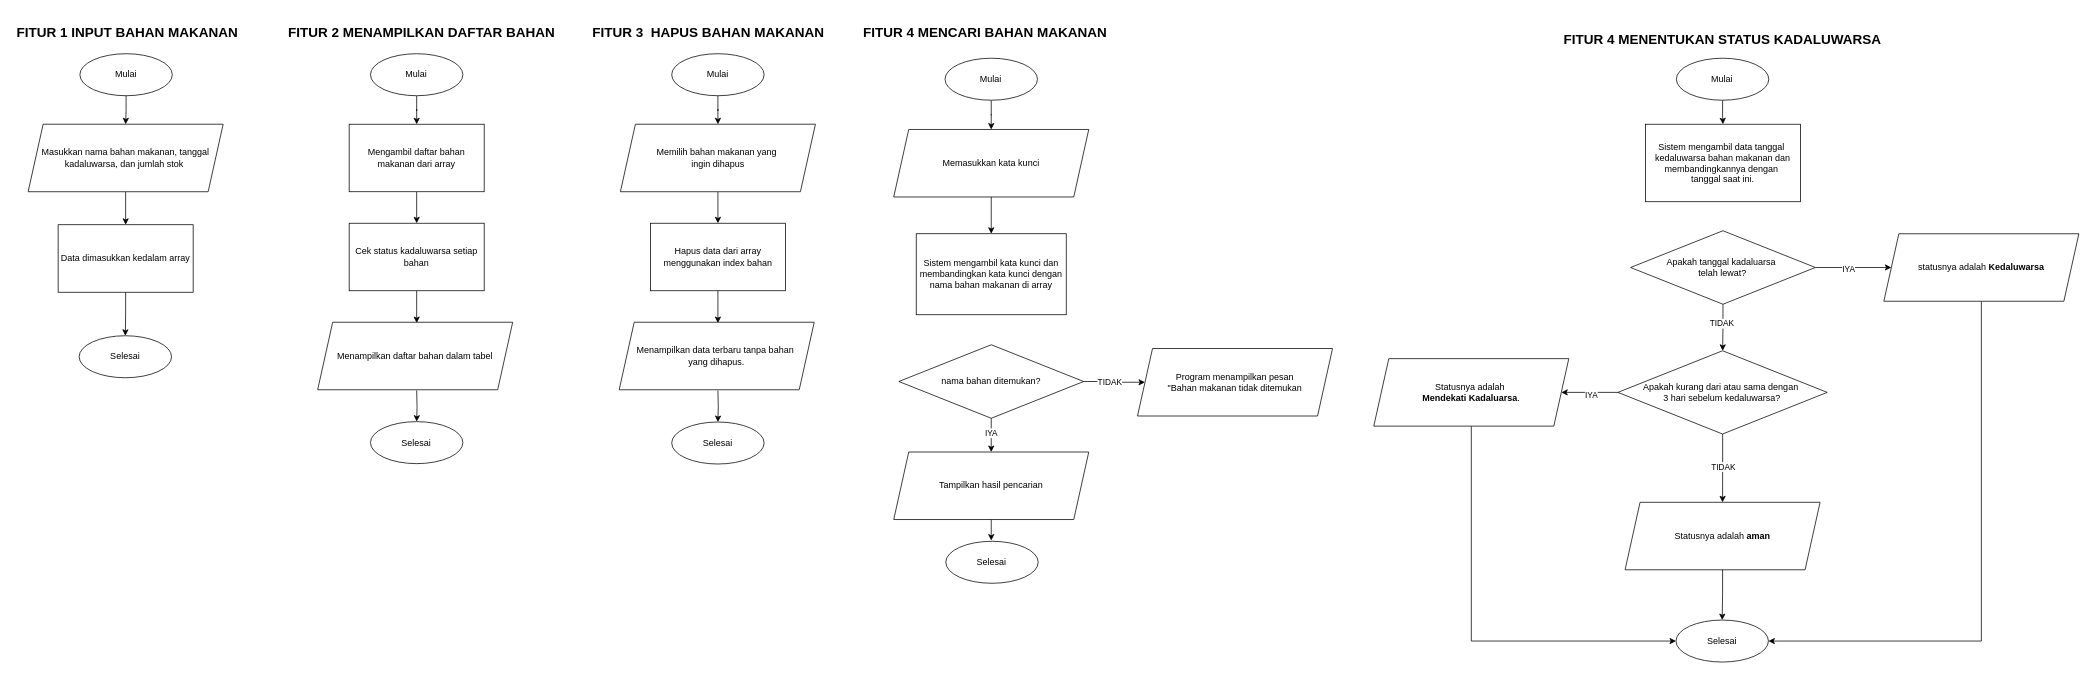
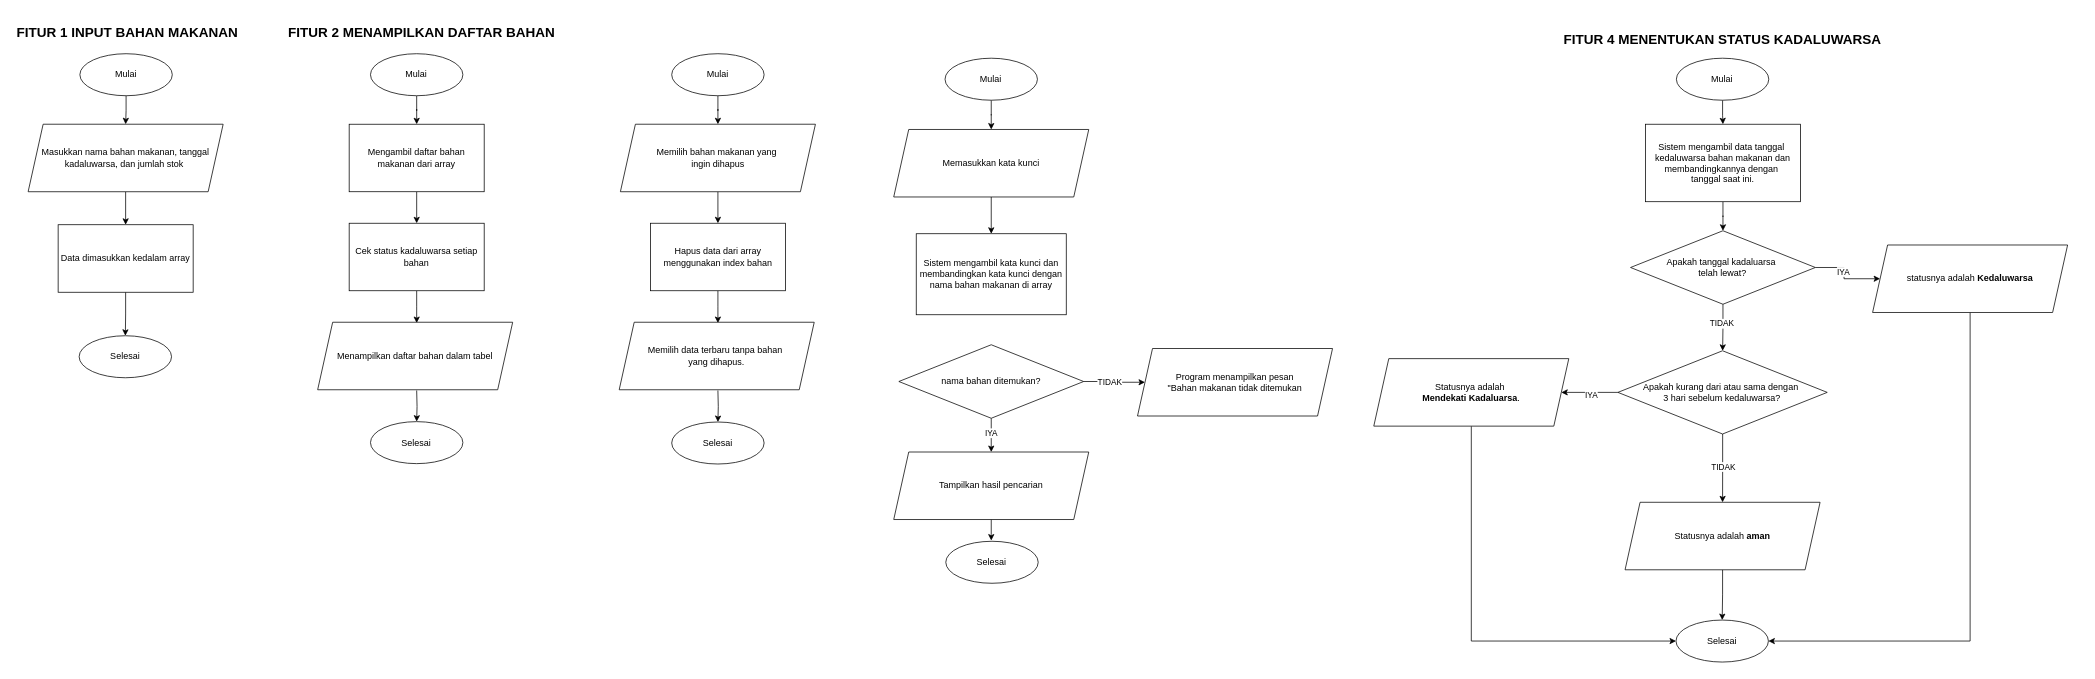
(708, 33) -> none
(985, 33) -> none
none -> (1723, 218)
(1981, 267) -> (1970, 279)
(717, 356) -> (717, 356)
